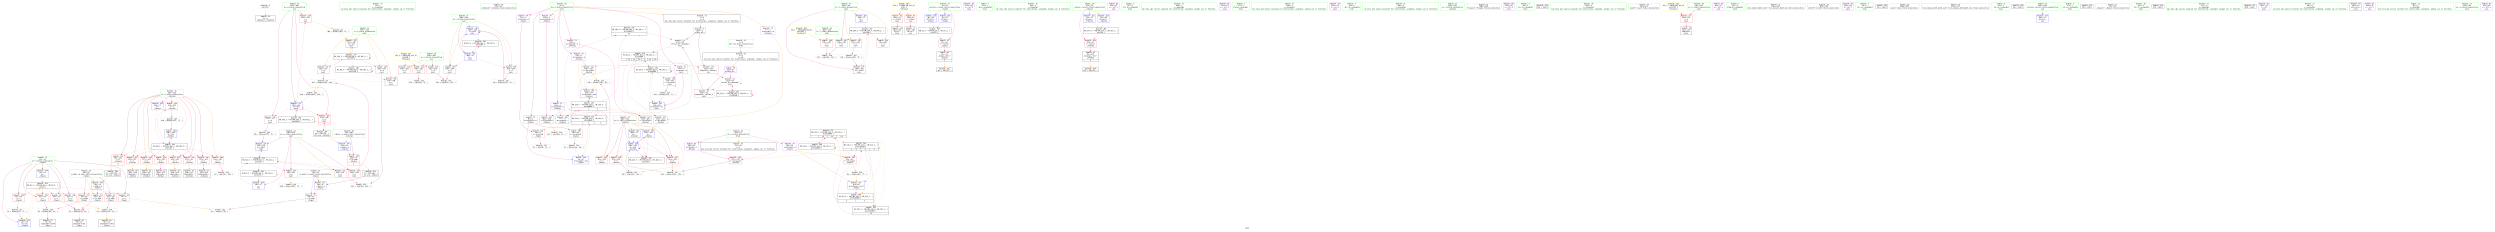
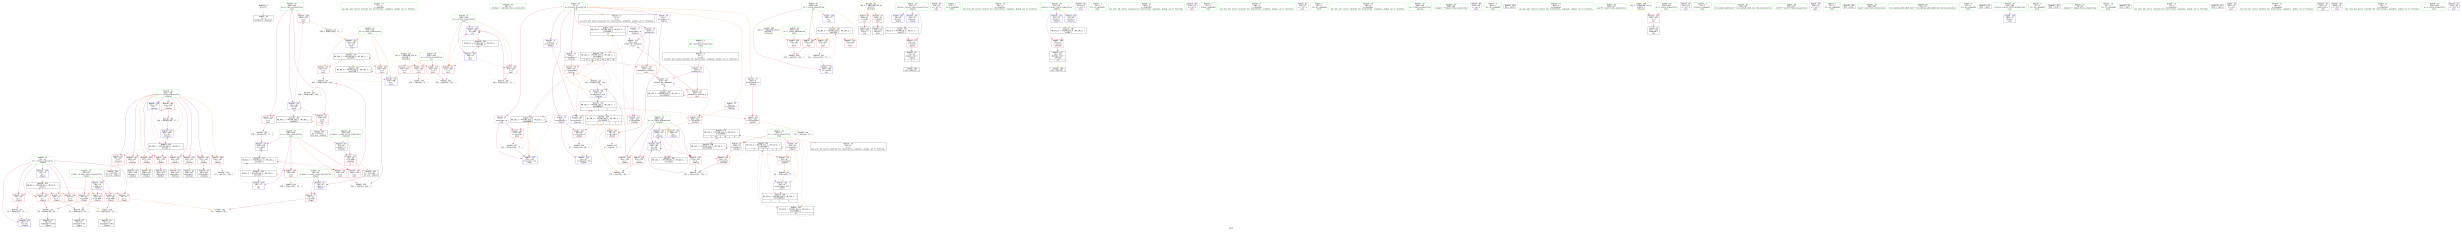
(619, 72) -> (562, 113)
